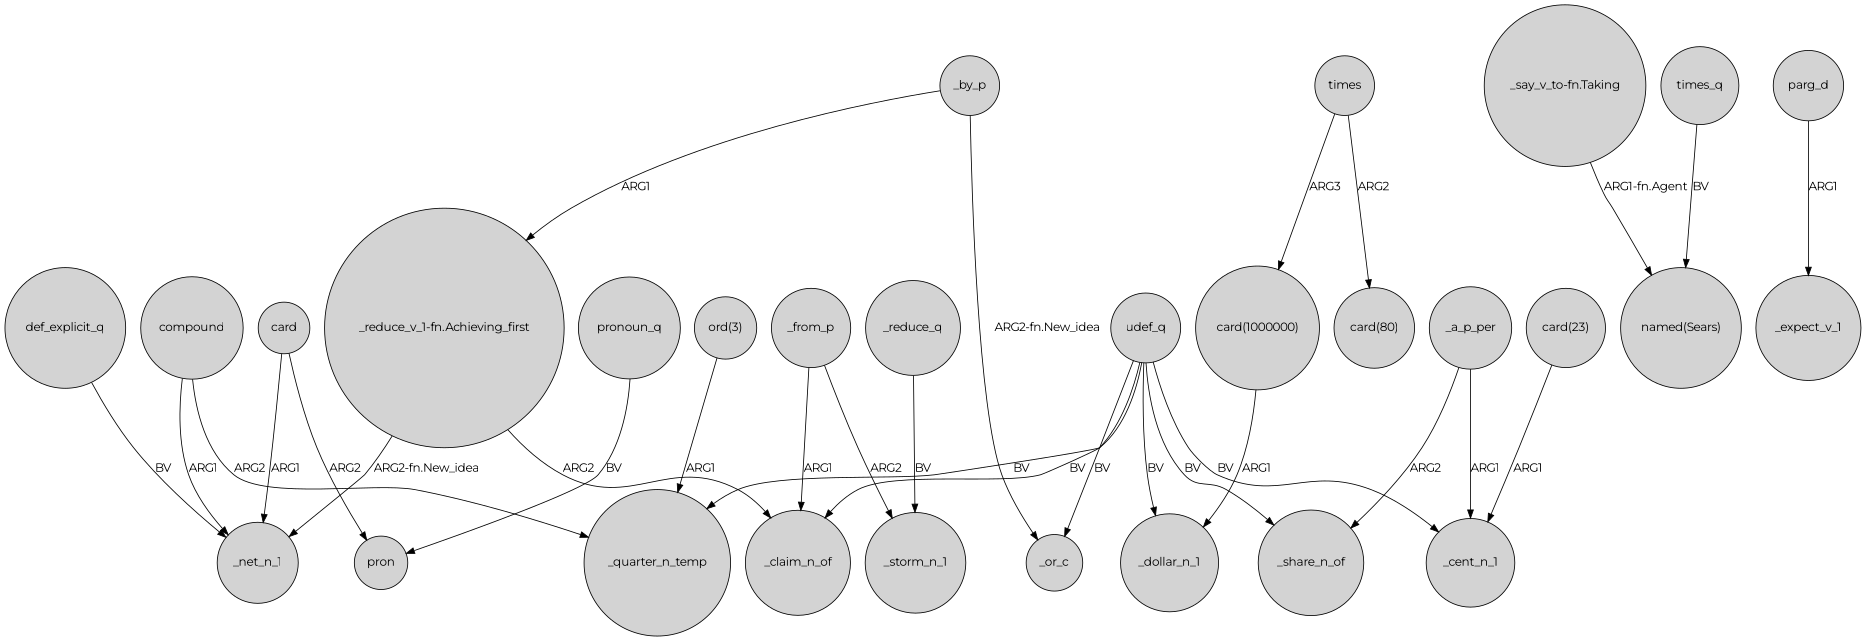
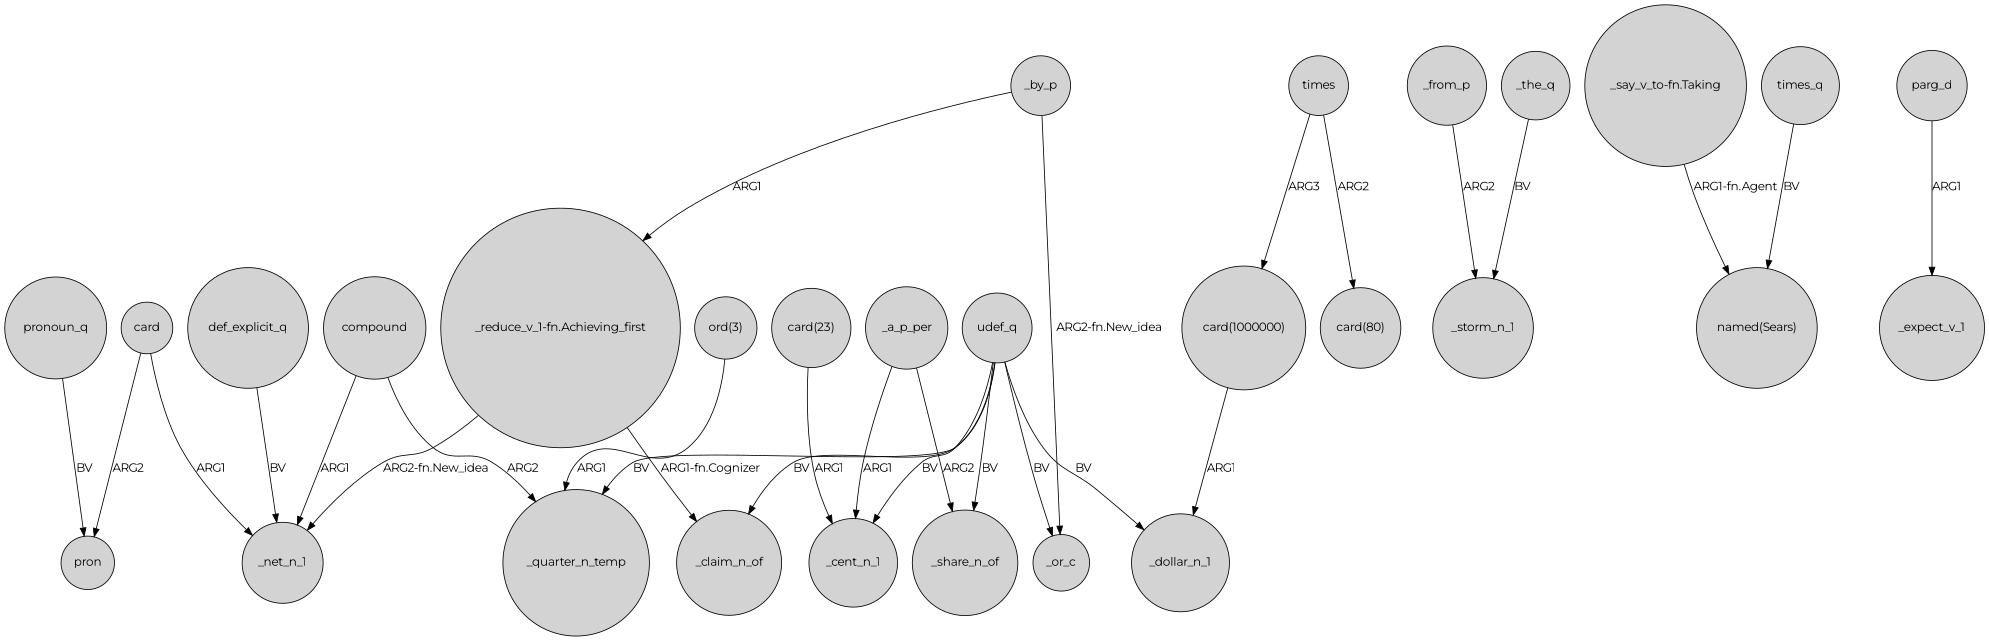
(913, 328) -> (1536, 86)
(805, 435) -> none
(579, 469) -> (711, 469)
